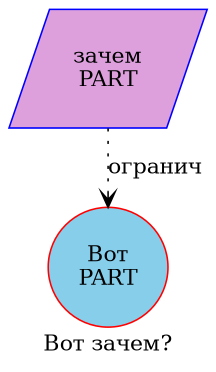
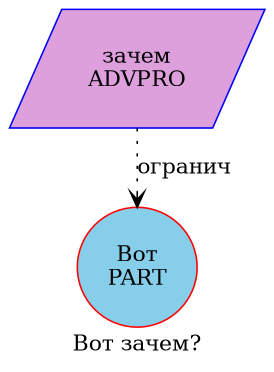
(108, 69) -> (137, 69)
